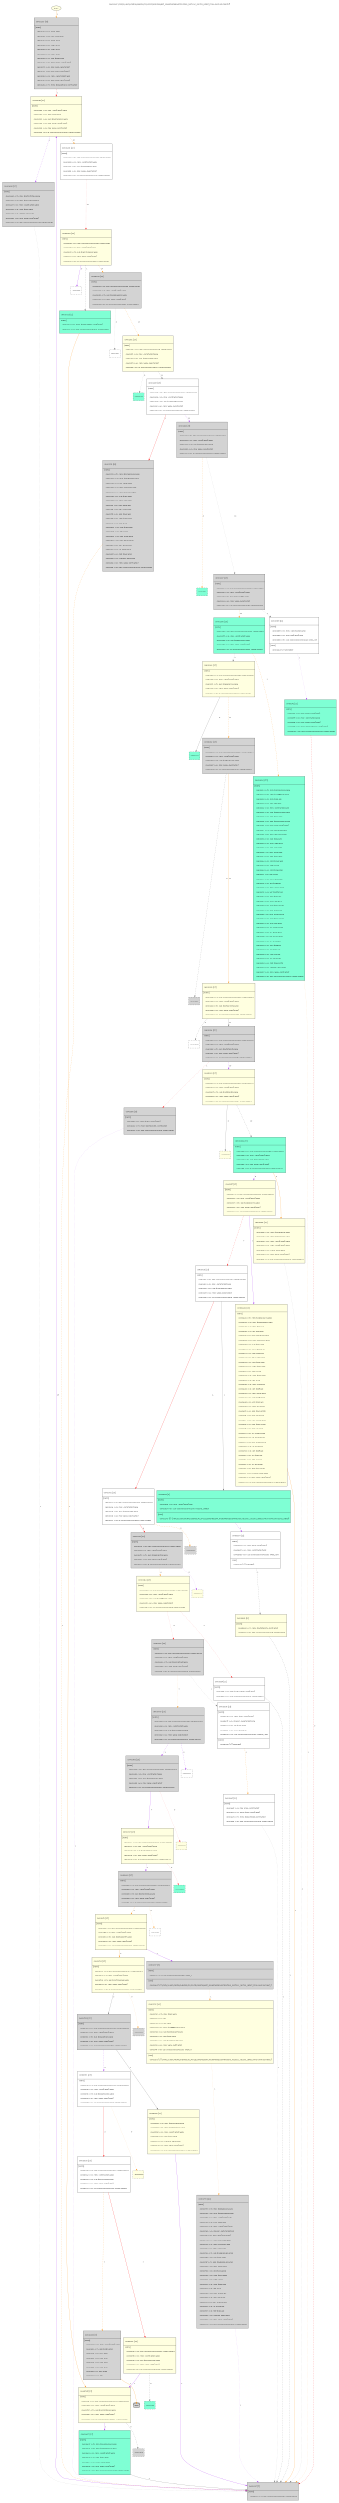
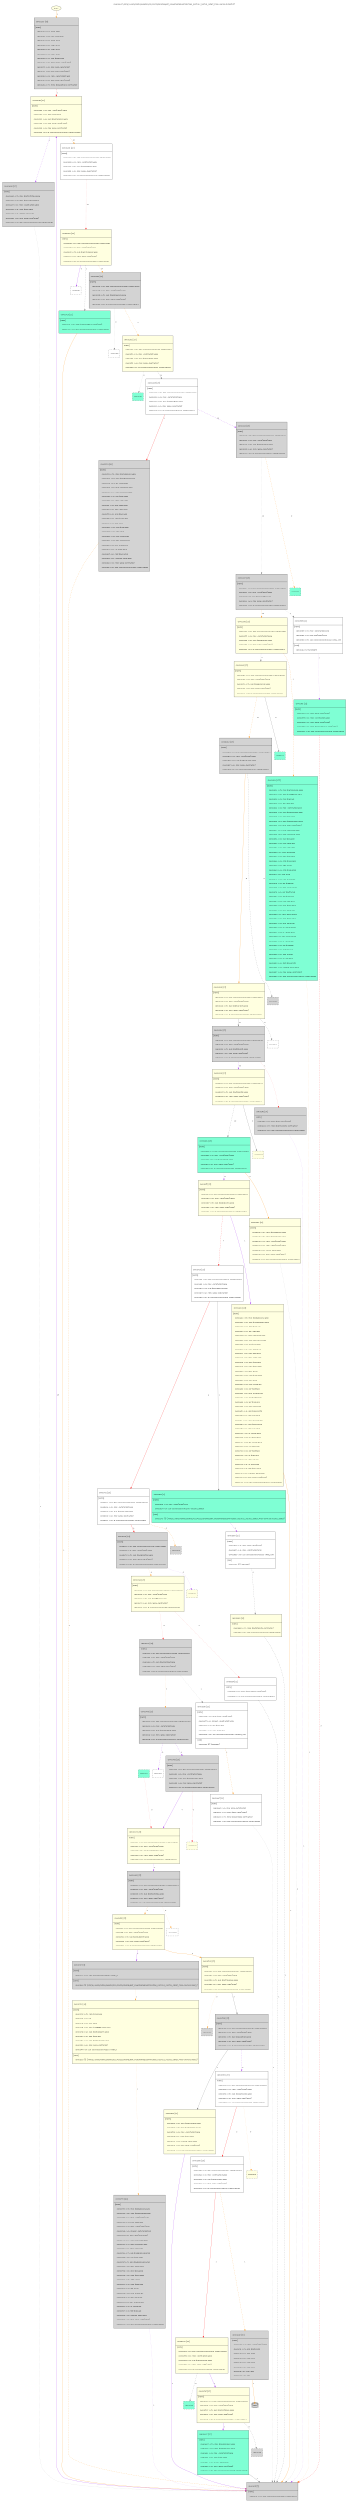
(239, 636) -> (262, 636)
(68, 1360) -> (63, 1494)
(174, 1873) -> (148, 1802)
